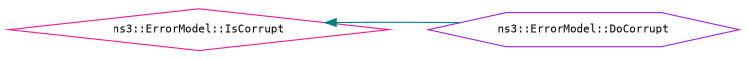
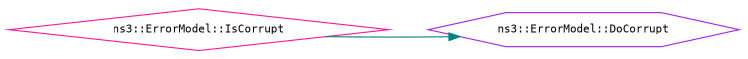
(398, 22) -> (387, 37)
